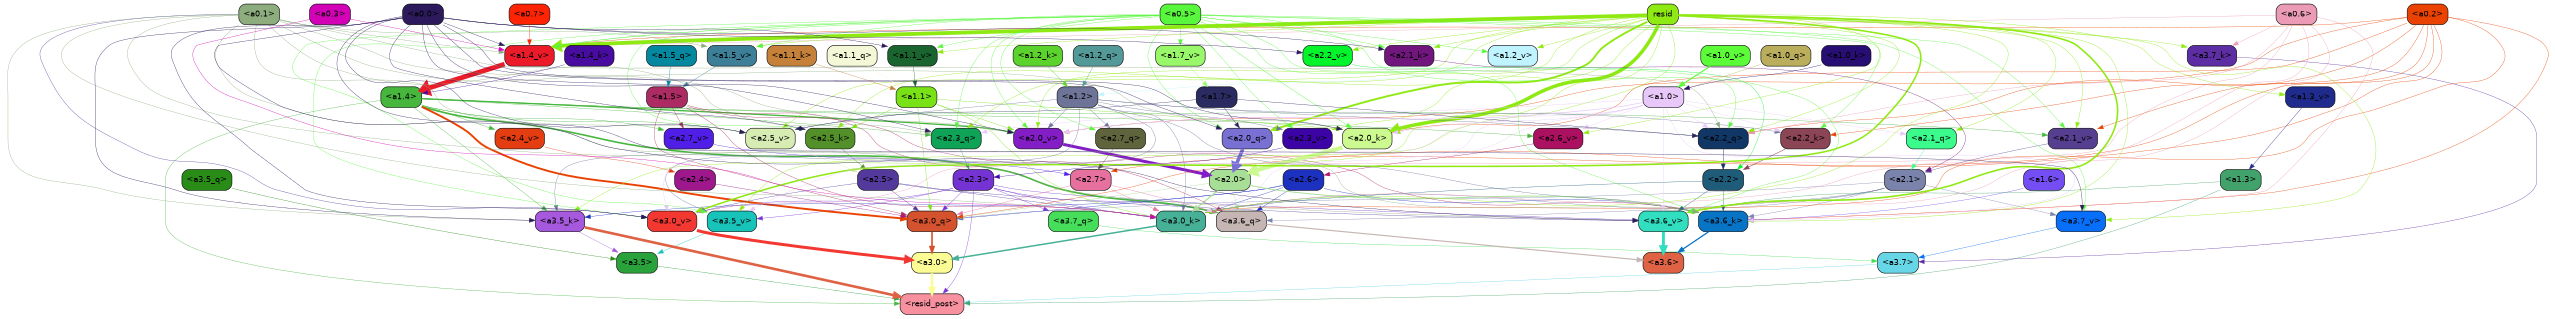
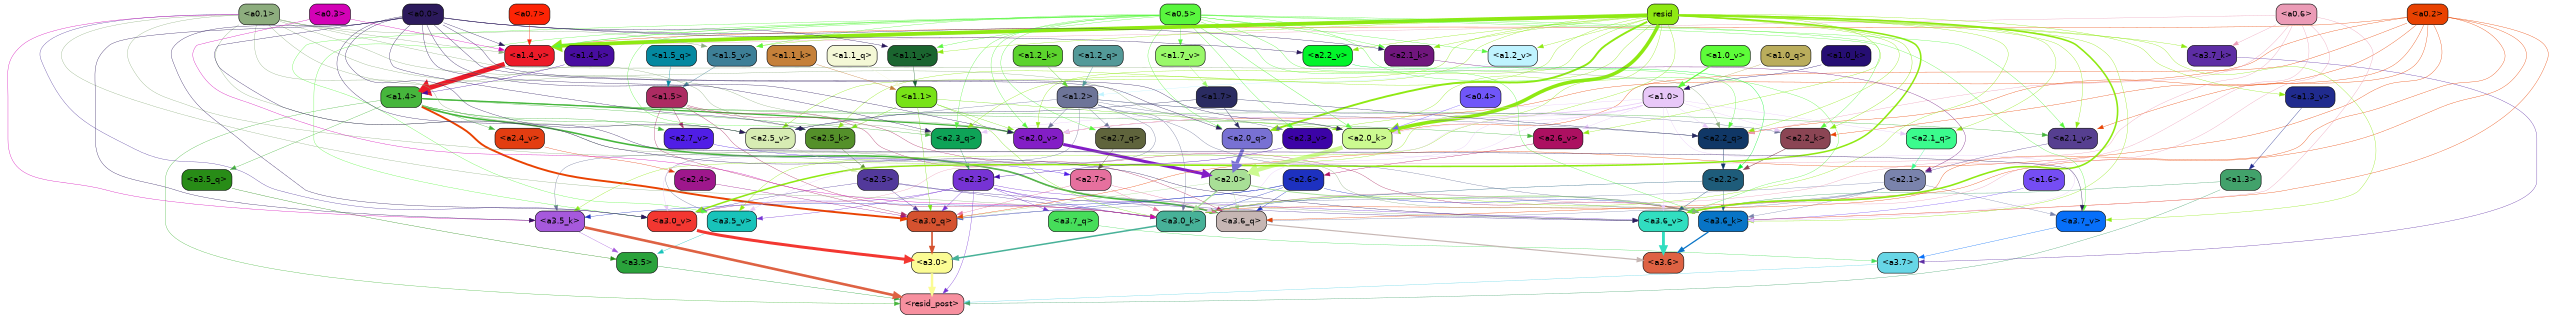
none -> (1904, 45)
none -> (1481, 97)
(478, 157) -> (308, 137)
(1527, 159) -> (1961, 188)
(98, 188) -> (98, 188)
